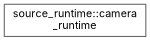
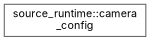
(75, 20) -> (75, 20)
